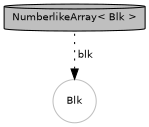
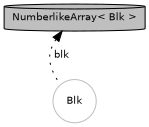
(75, 50) -> (50, 63)
